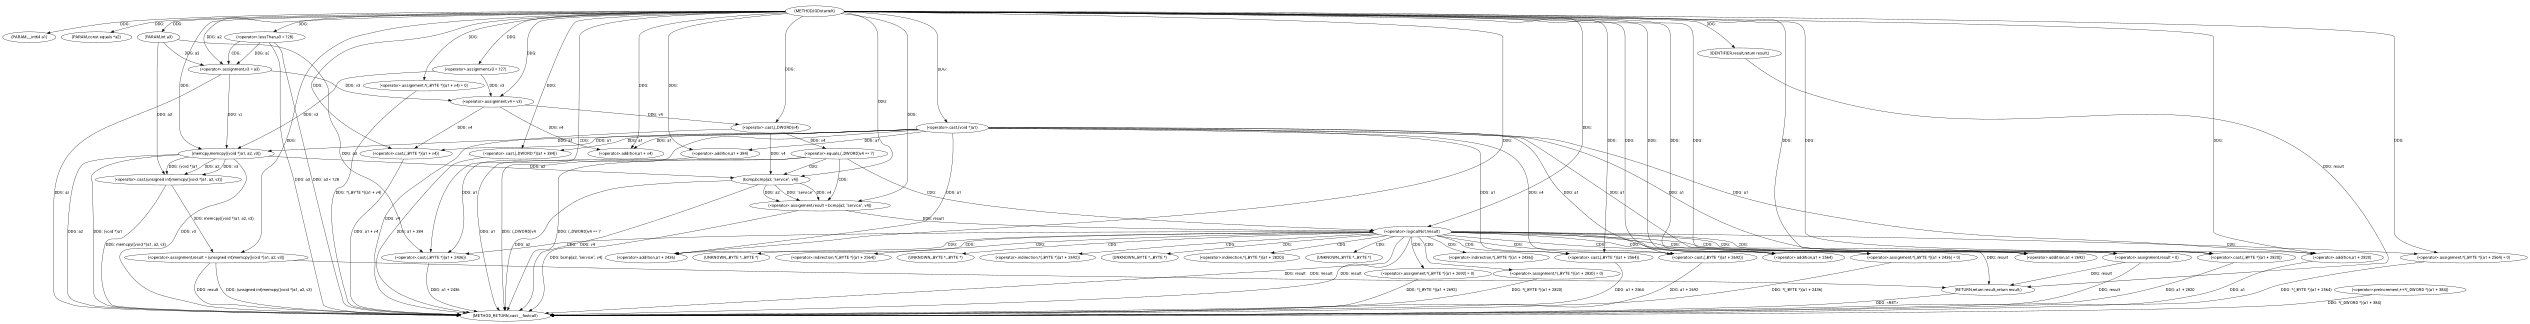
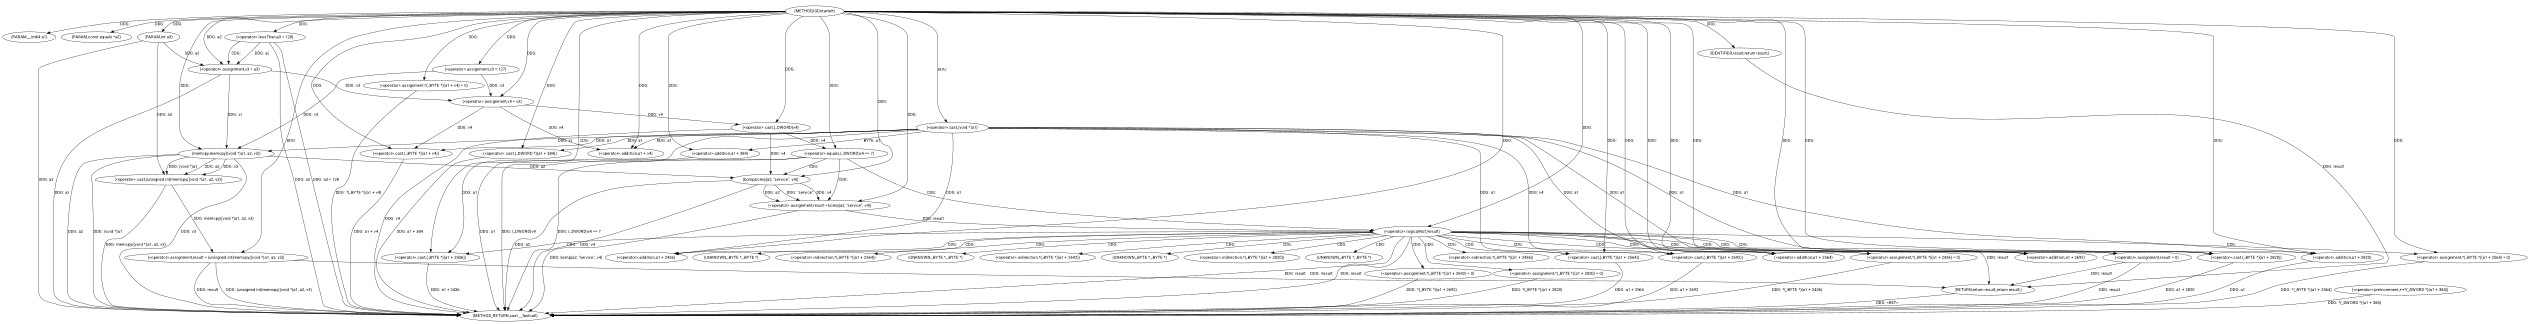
none -> (830, 80)
(328, 103) -> (61, 305)
(565, 141) -> (565, 141)
(872, 141) -> (872, 141)
